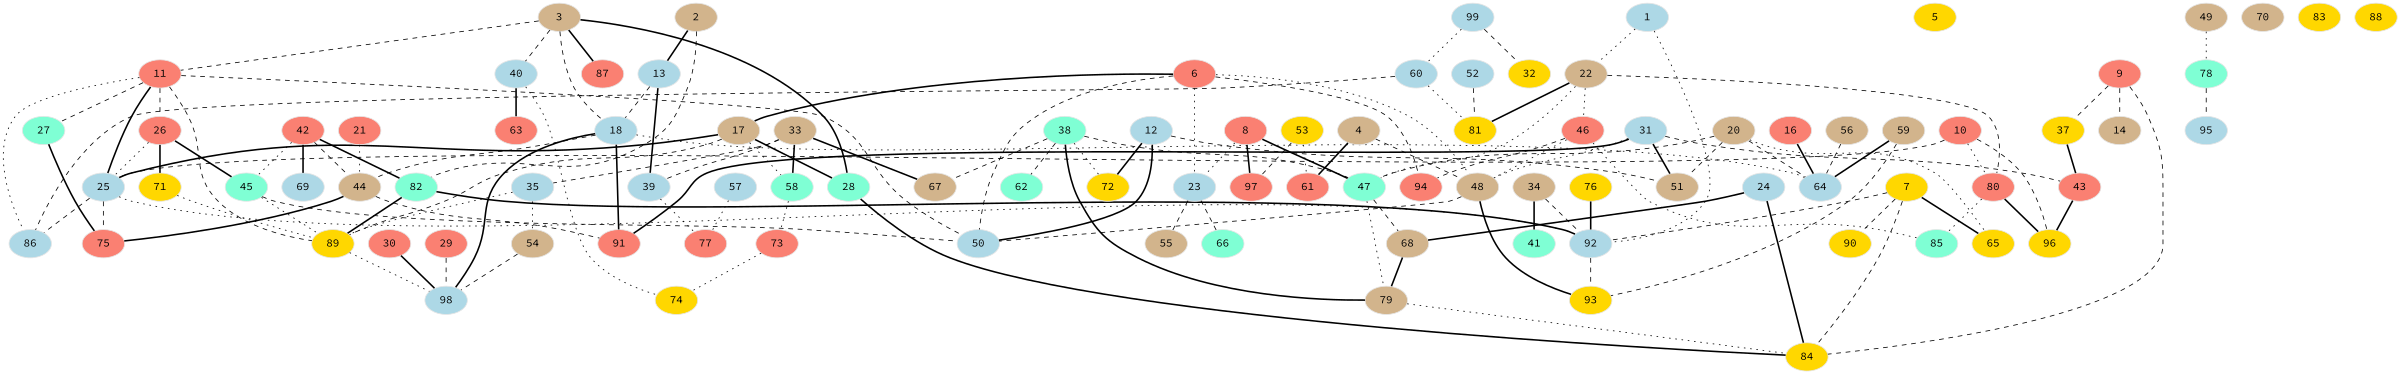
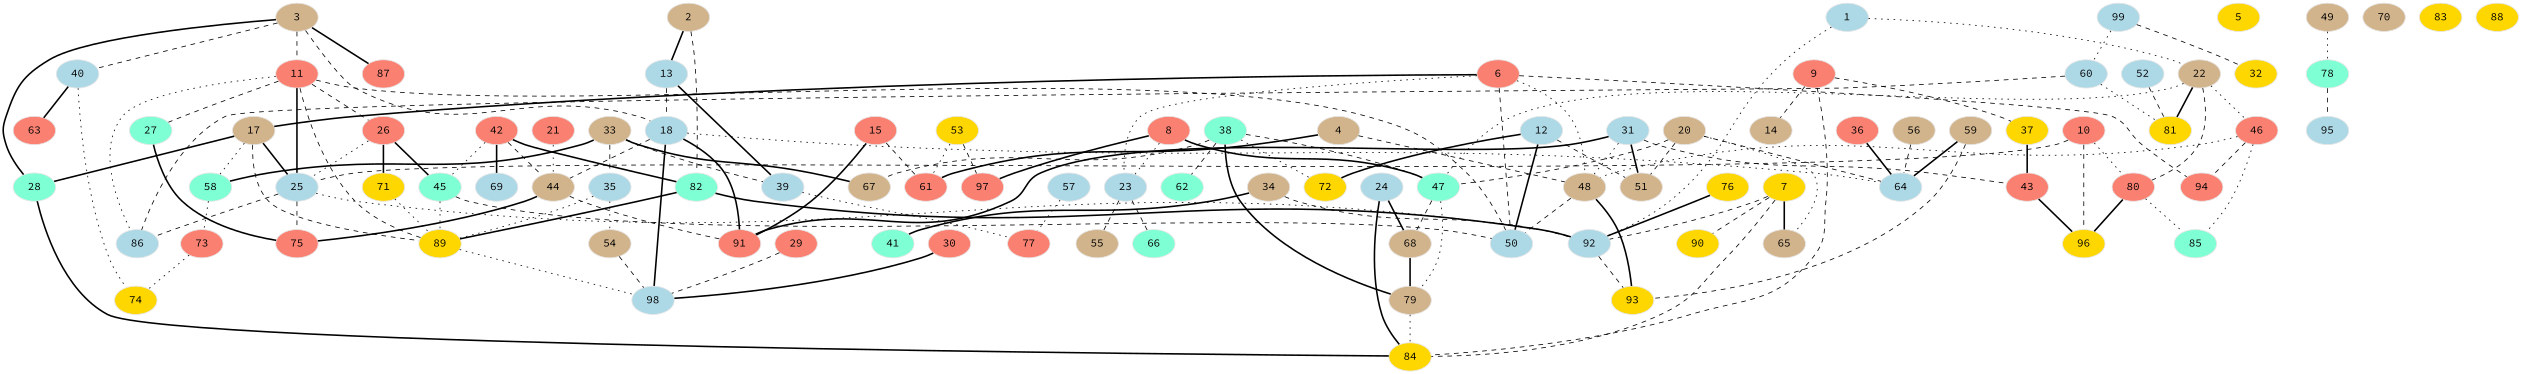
none -> (875, 130)
(1790, 130) -> (1857, 130)
(1993, 244) -> (1784, 244)
